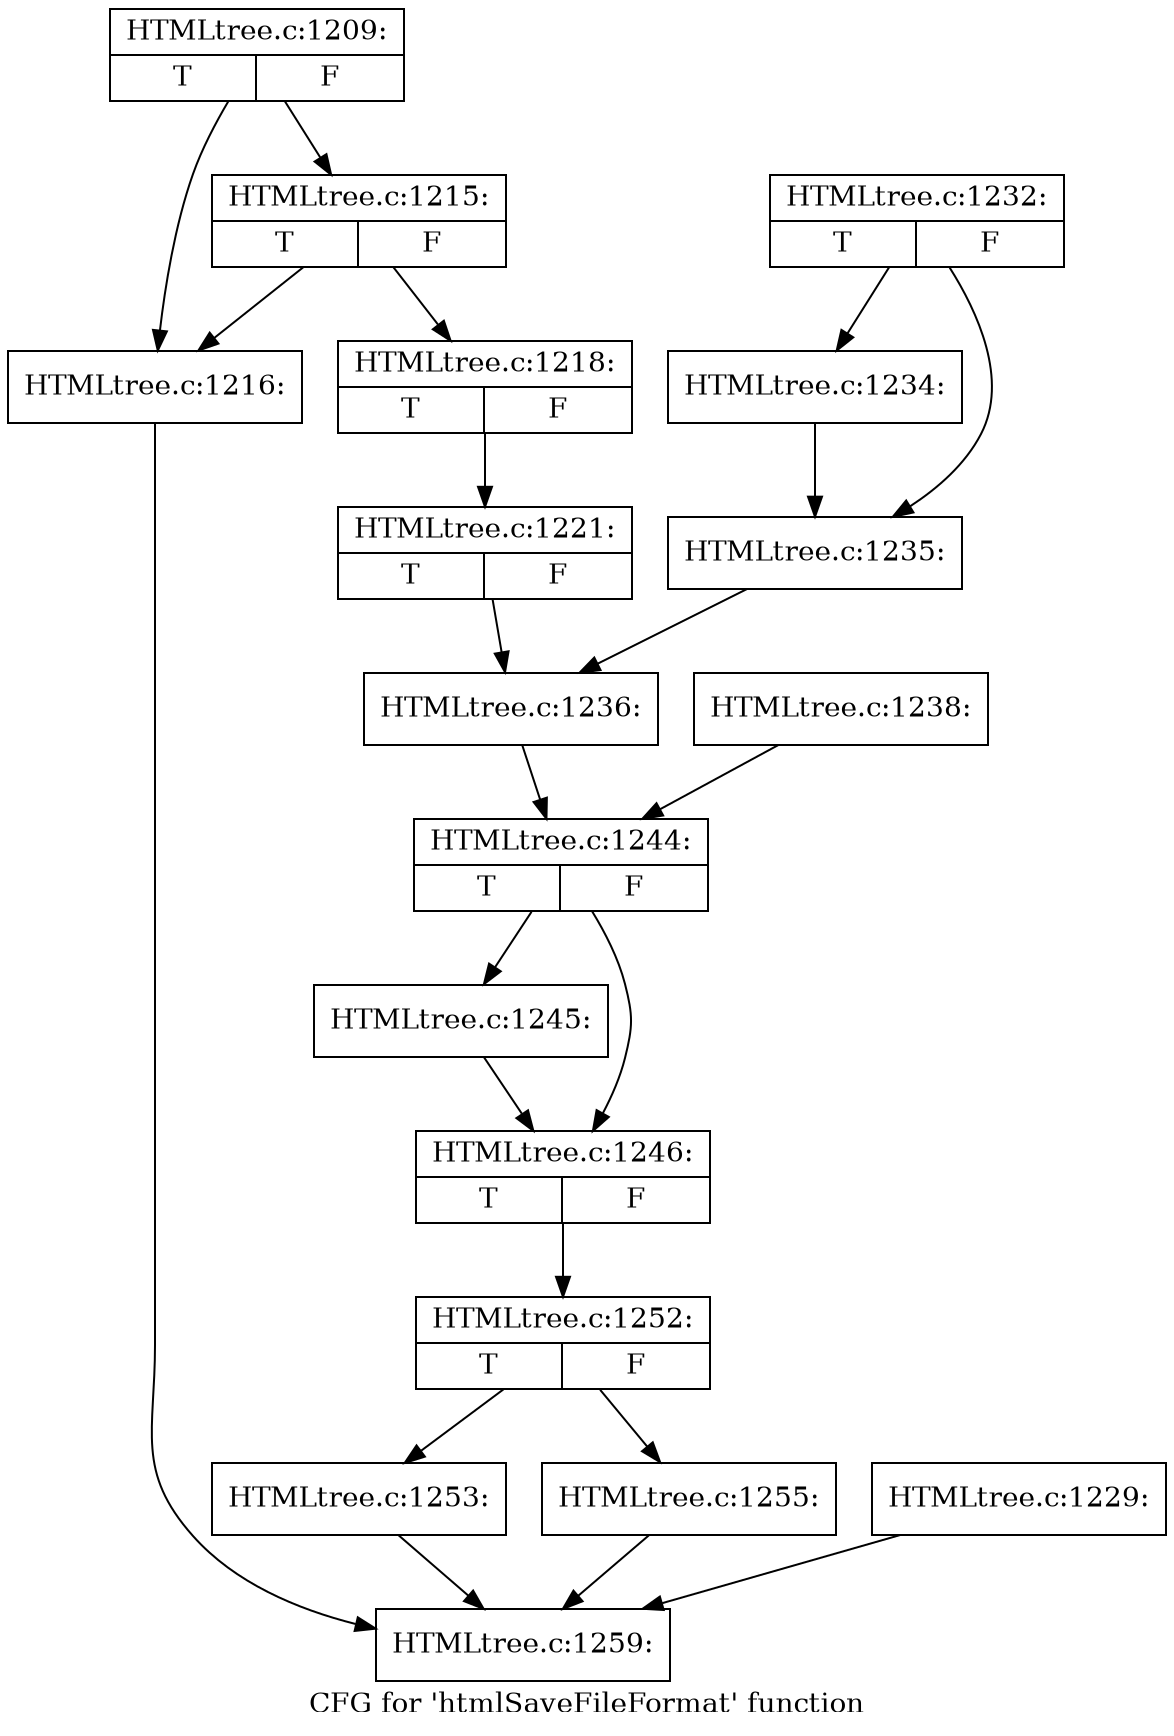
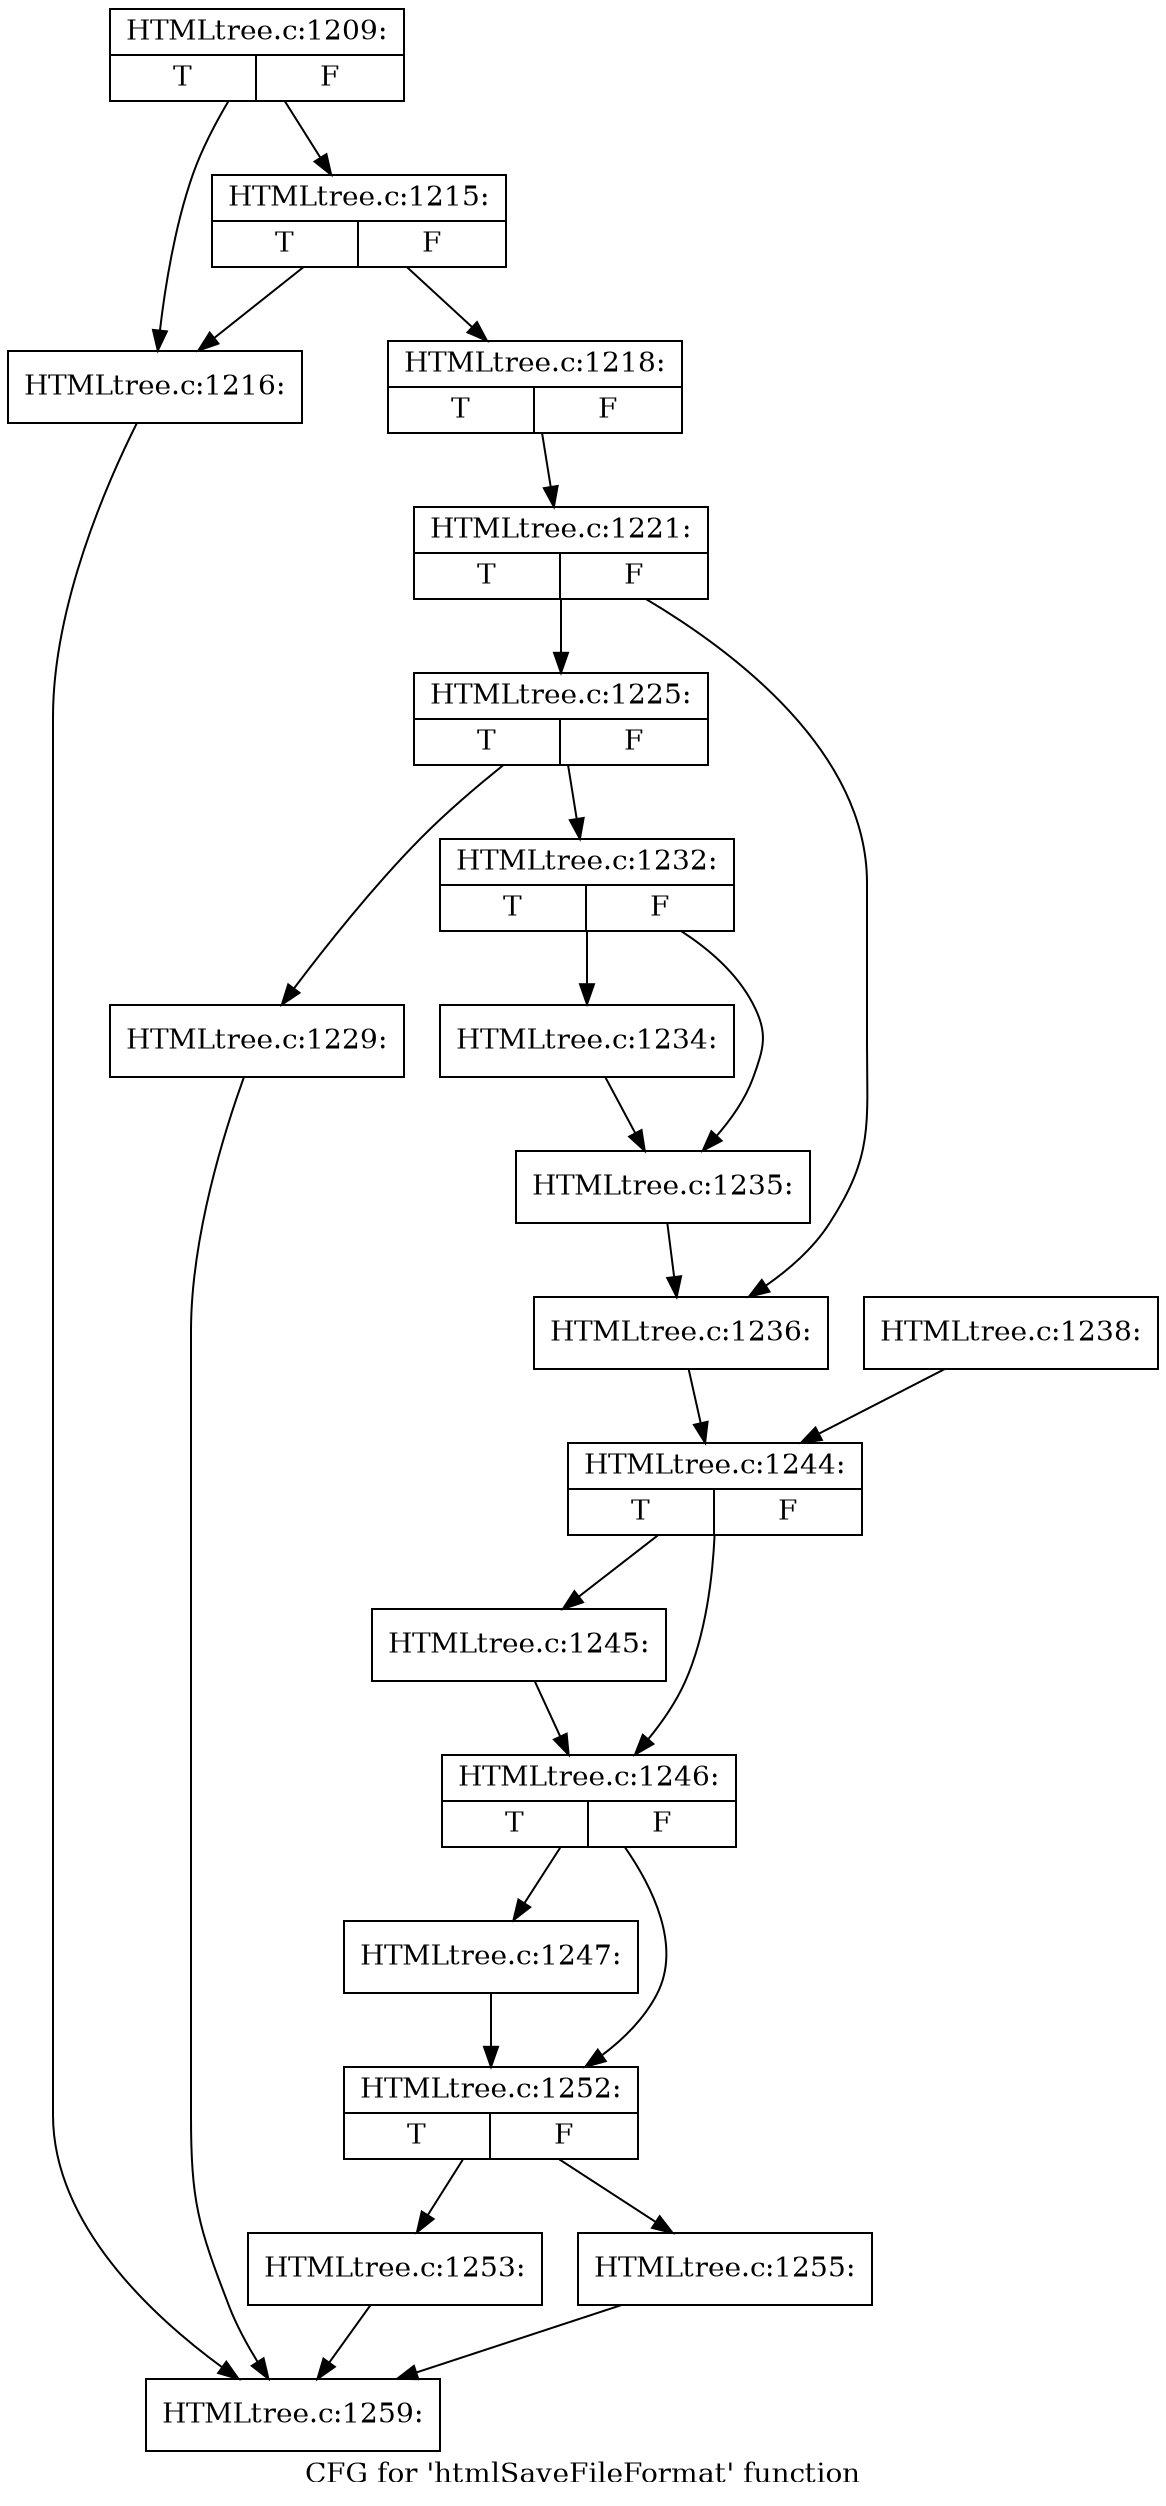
none -> (561, 719)
none -> (491, 1957)
